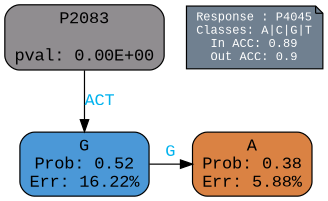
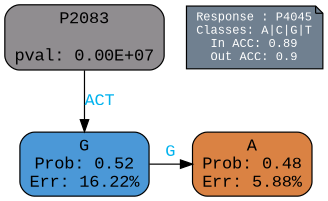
(84, 37) -> (84, 37)
(252, 164) -> (252, 164)
